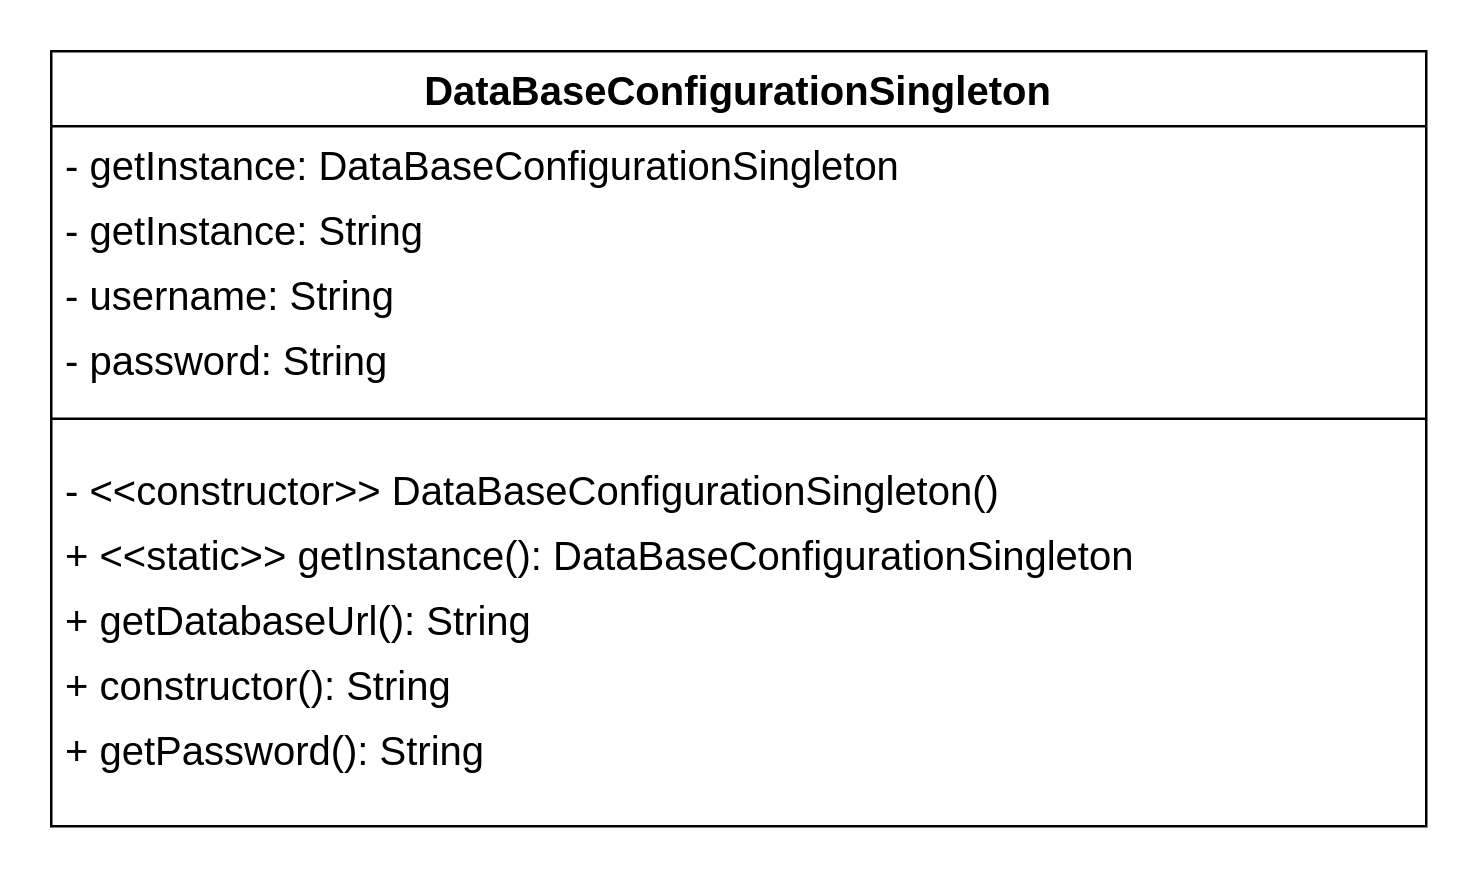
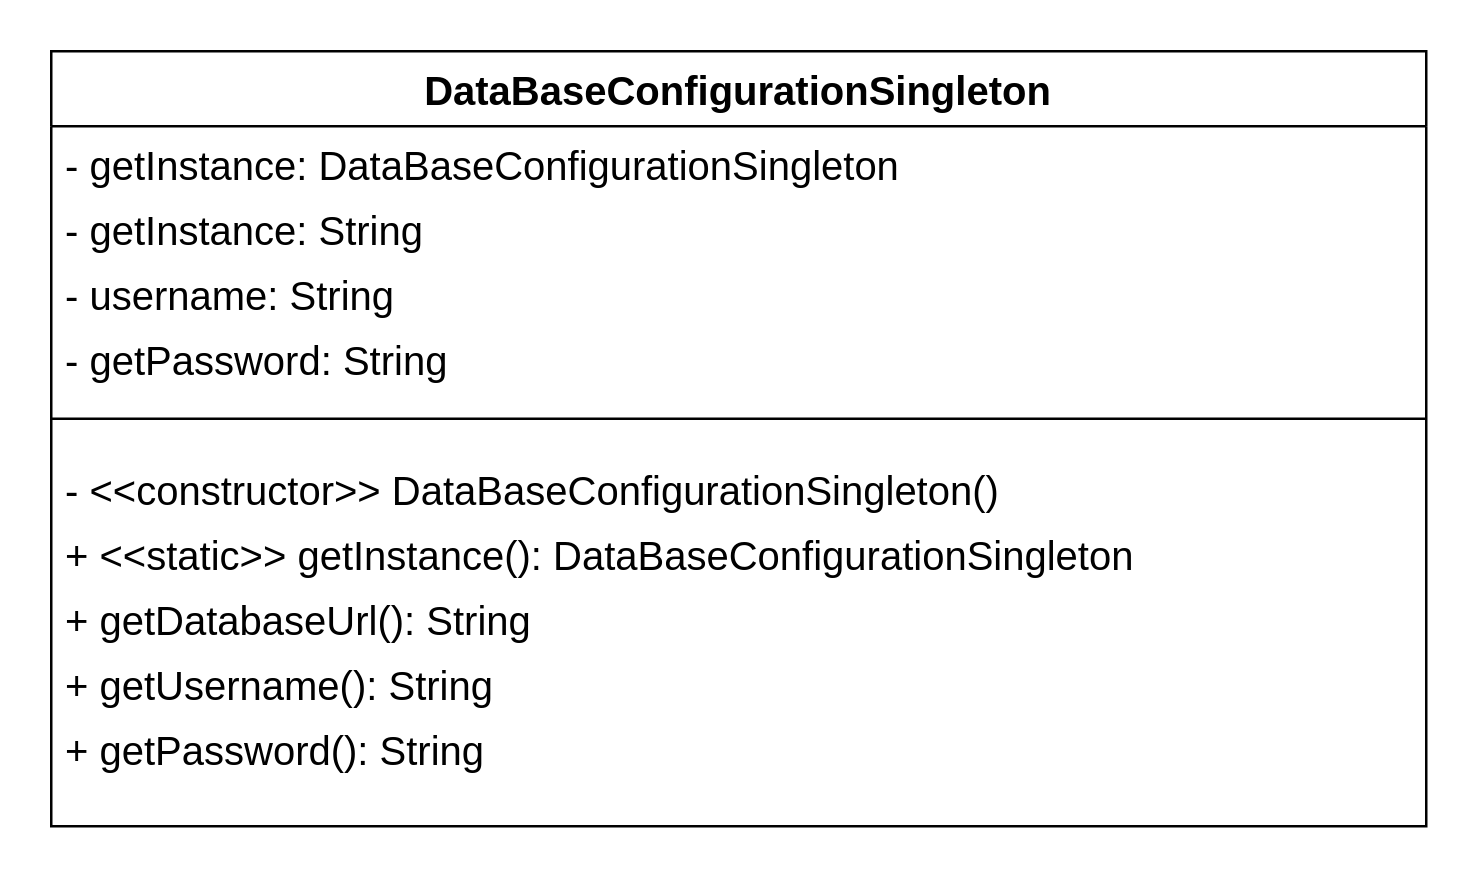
(246, 362) -> (279, 362)
(302, 687) -> (302, 687)
